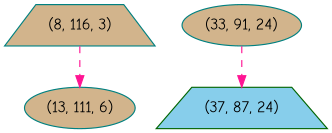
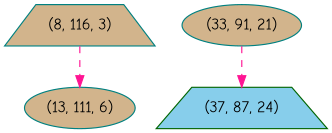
(242, 25) -> (242, 25)
